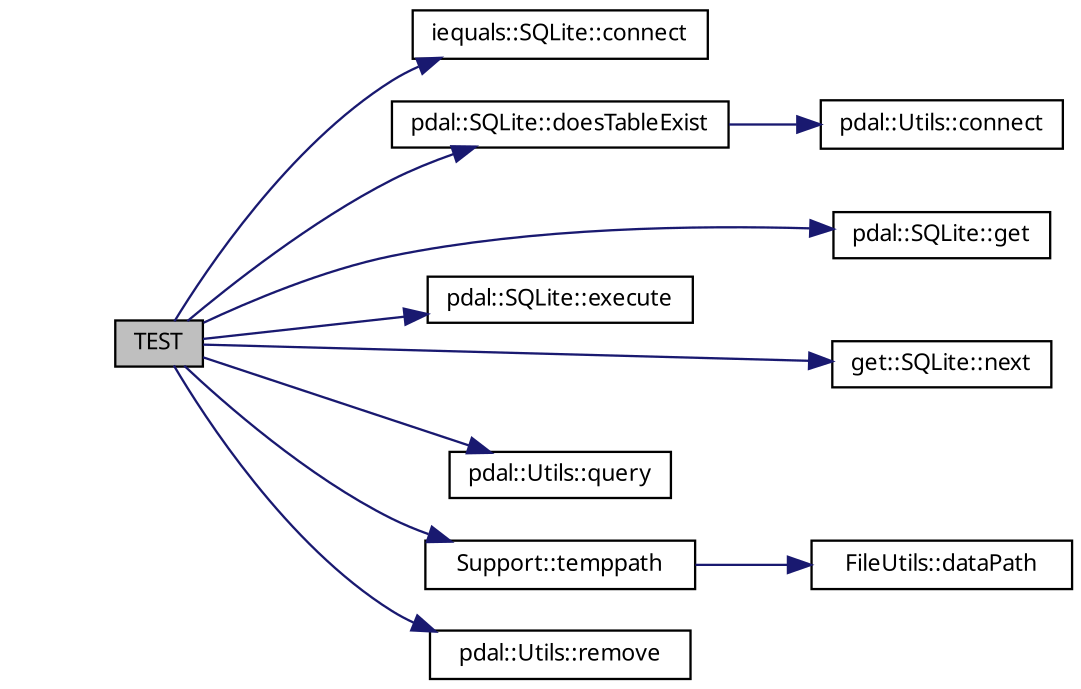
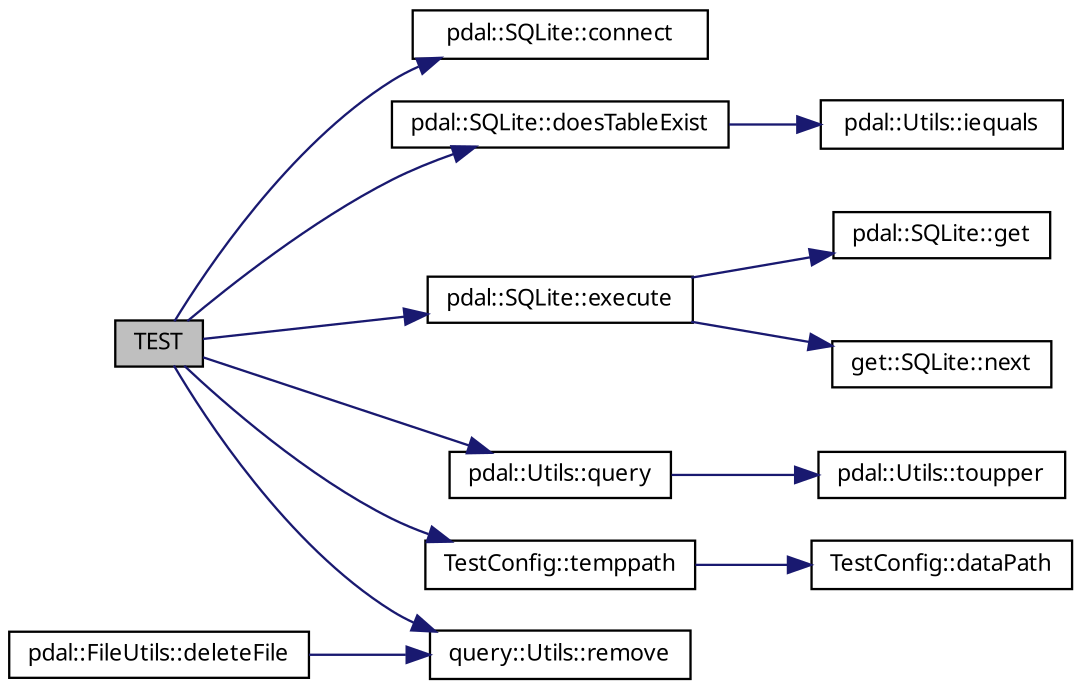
(560, 35) -> (560, 35)
(942, 124) -> (942, 124)
(500, 239) -> (751, 268)
(506, 353) -> (750, 332)
none -> (942, 475)
(560, 565) -> (560, 565)
(942, 565) -> (942, 565)
none -> (159, 655)
(560, 655) -> (560, 655)
